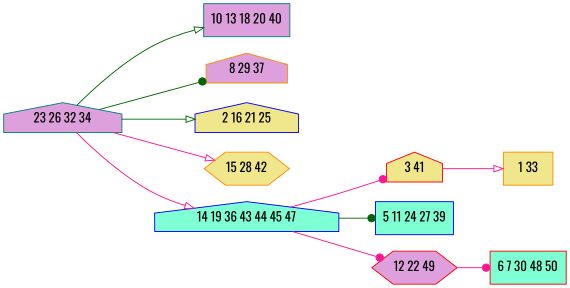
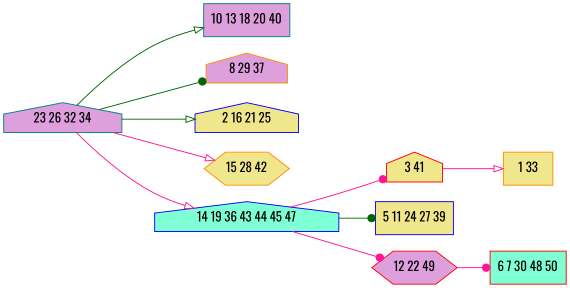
(414, 218) -> (414, 218)
